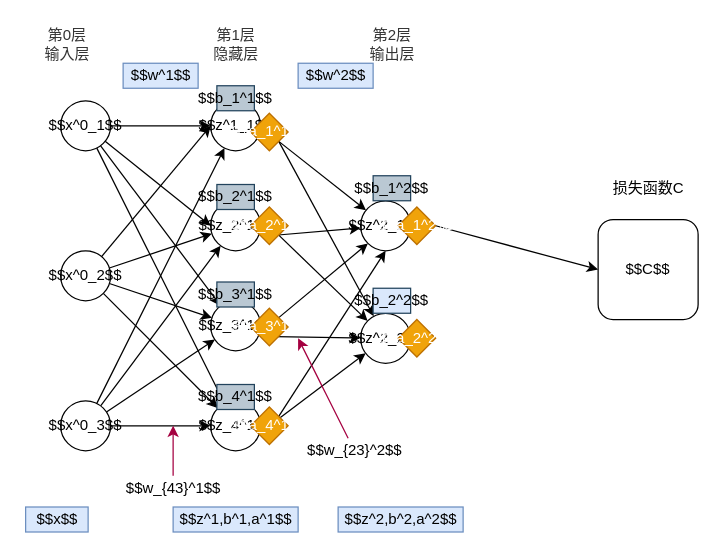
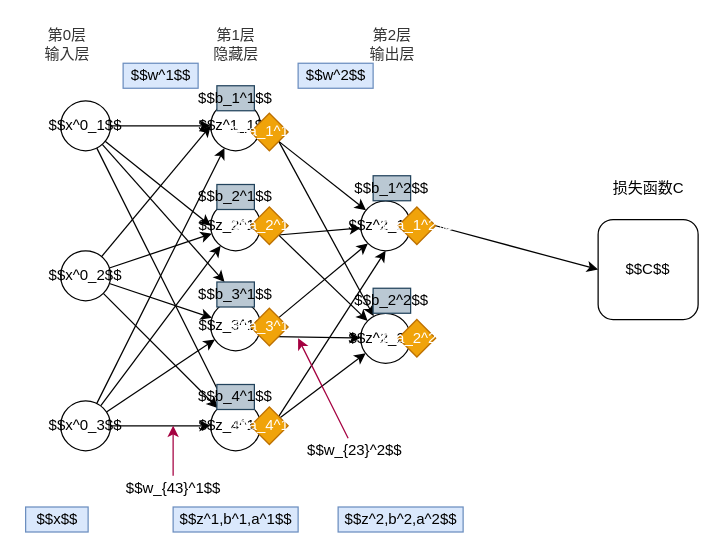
(158, 222) -> (161, 210)
(392, 301) -> (392, 301)
